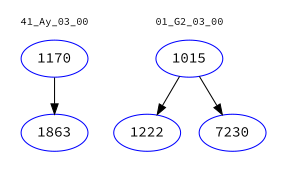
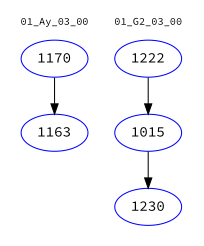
(55, 22) -> (55, 22)
(171, 91) -> (148, 91)
(55, 133) -> (55, 133)
(233, 133) -> (148, 207)
